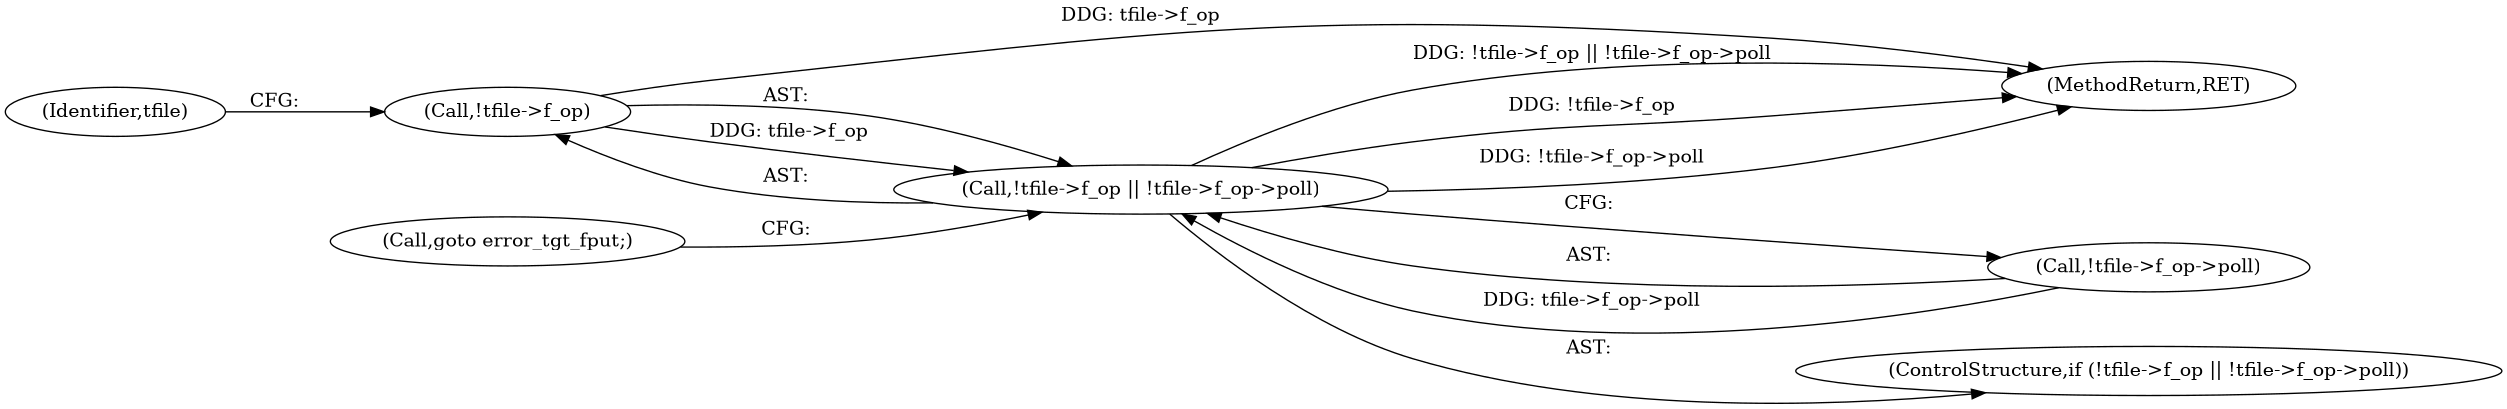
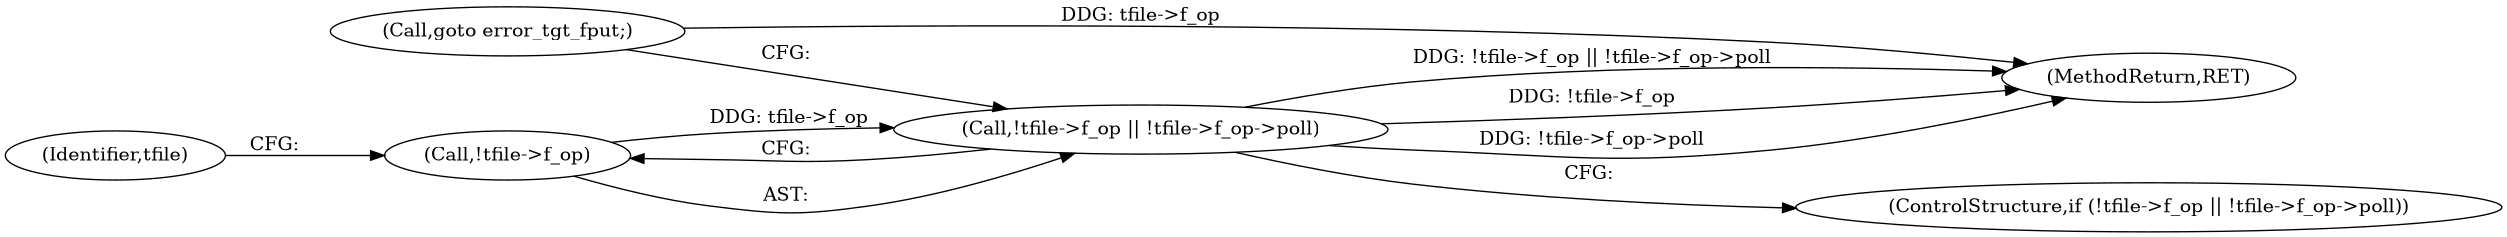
(1314, 26) -> (1349, 29)
(789, 177) -> (789, 149)
(2149, 267) -> none
(1592, 348) -> (1592, 174)
